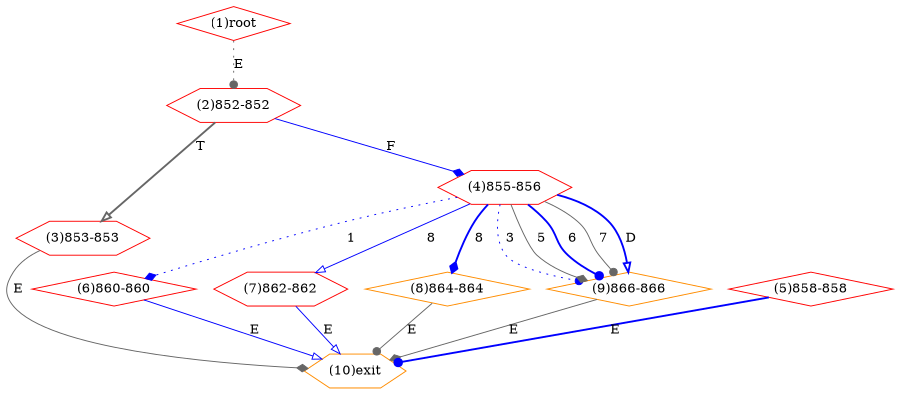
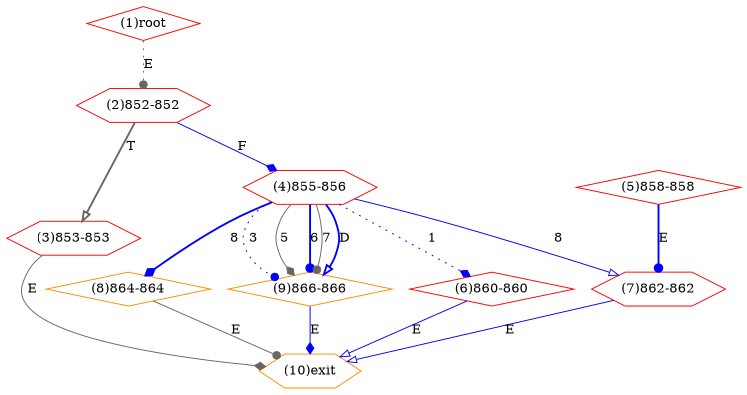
(499, 328) -> (310, 324)
(585, 330) -> (659, 234)
